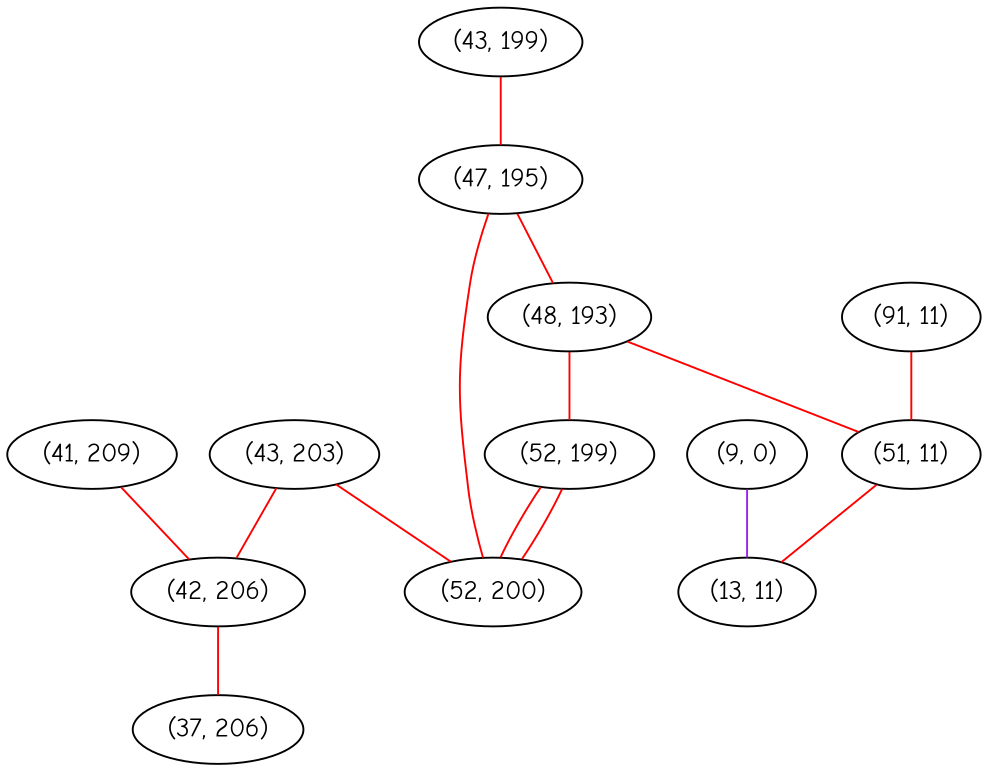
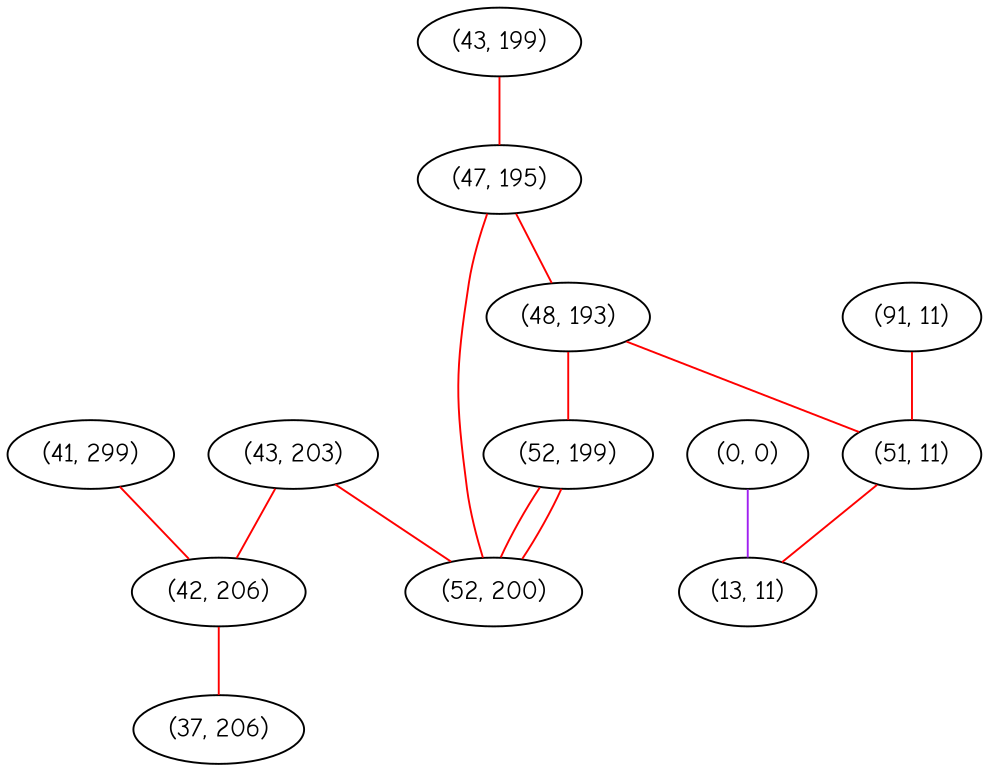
(92, 455) -> (91, 455)
(747, 455) -> (748, 455)
